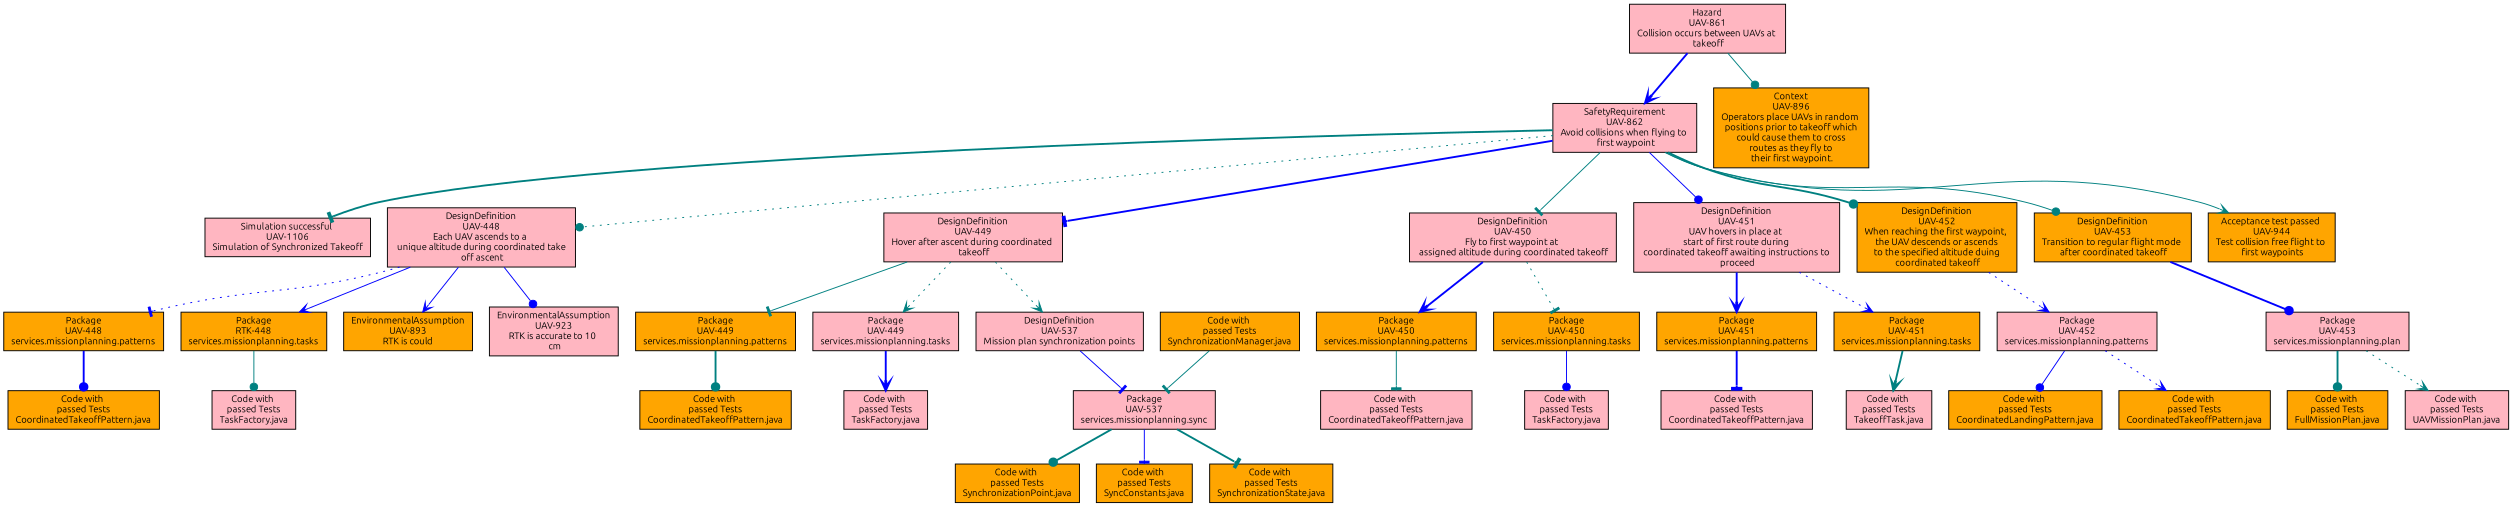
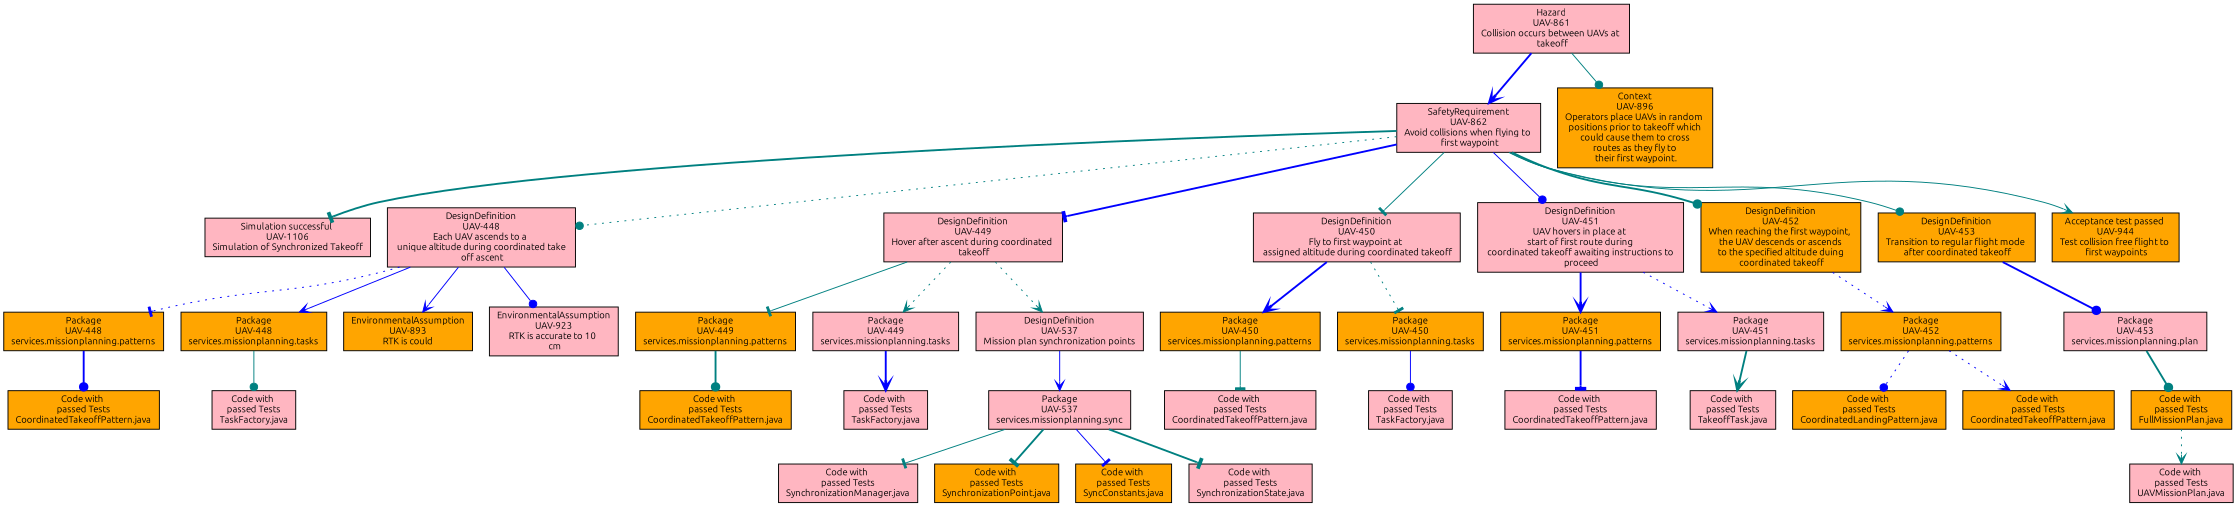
(254, 331) -> (254, 331)
(1230, 331) -> (848, 483)
(1907, 331) -> (1751, 331)
(2077, 331) -> (1921, 331)
(2053, 368) -> (1897, 368)
(2393, 368) -> (2181, 442)
(1100, 369) -> (1060, 366)
(1189, 369) -> (956, 446)
(1084, 445) -> (1030, 445)
(1271, 483) -> (1251, 483)
